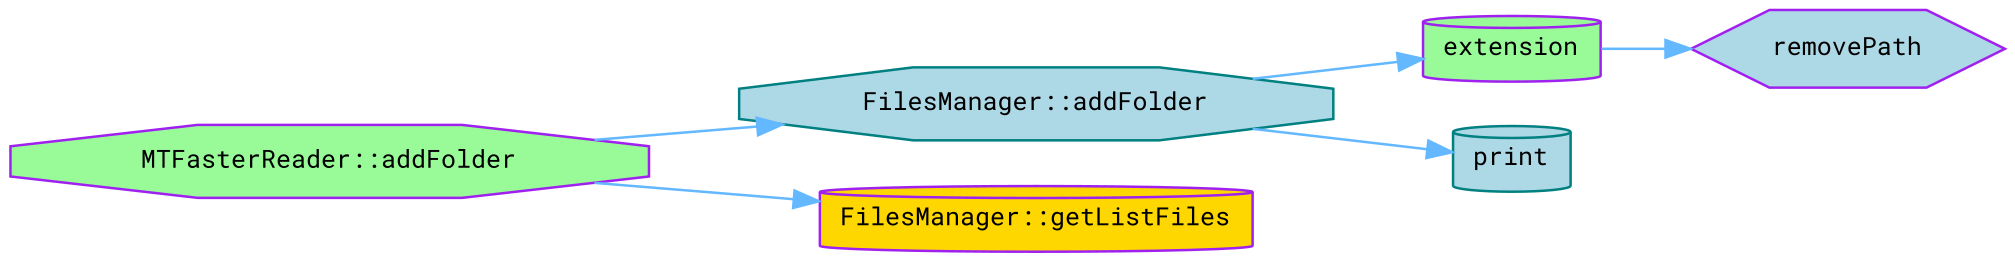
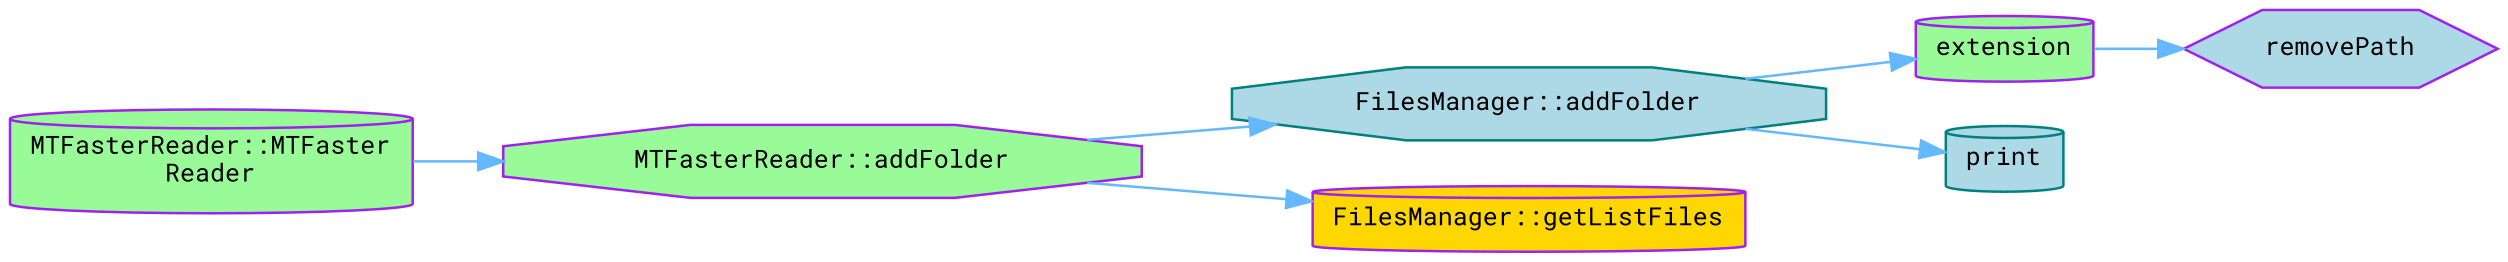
none -> (211, 161)
